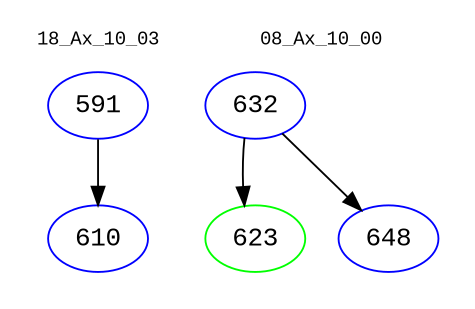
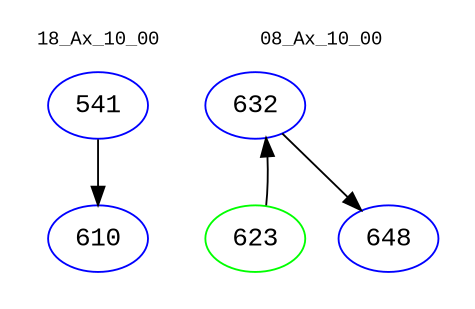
(99, 40) -> (99, 40)
(98, 105) -> (98, 105)
(243, 162) -> (268, 181)
